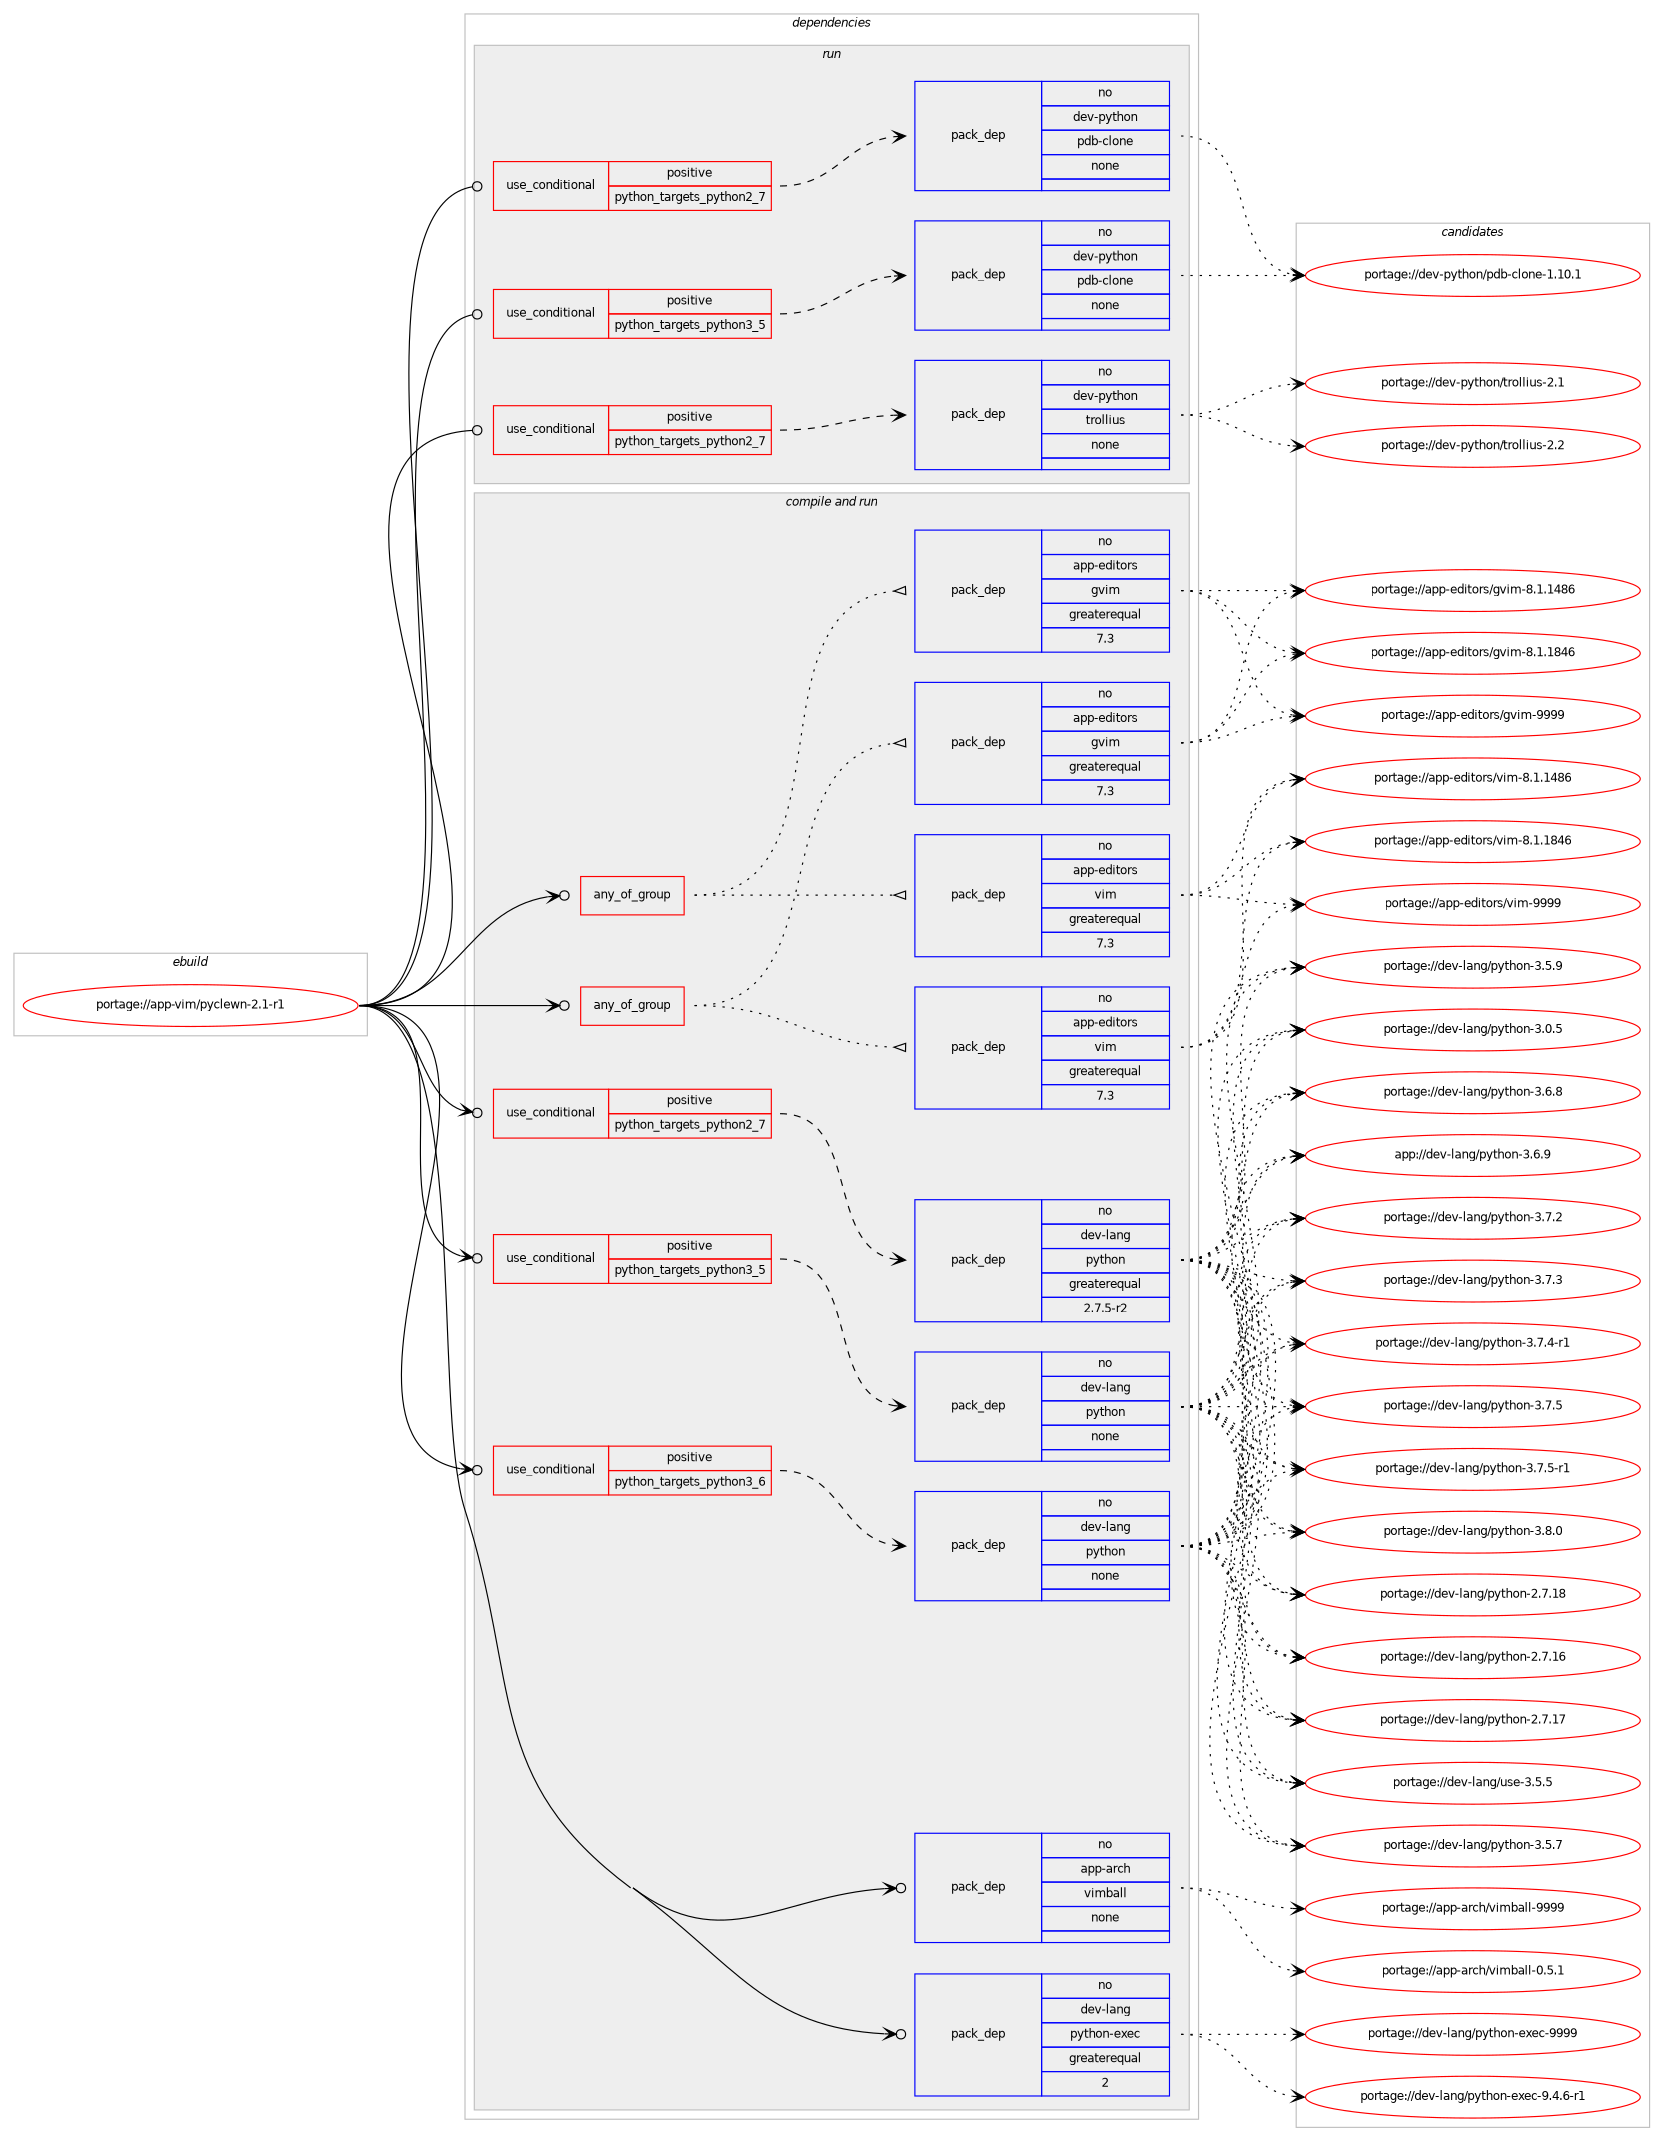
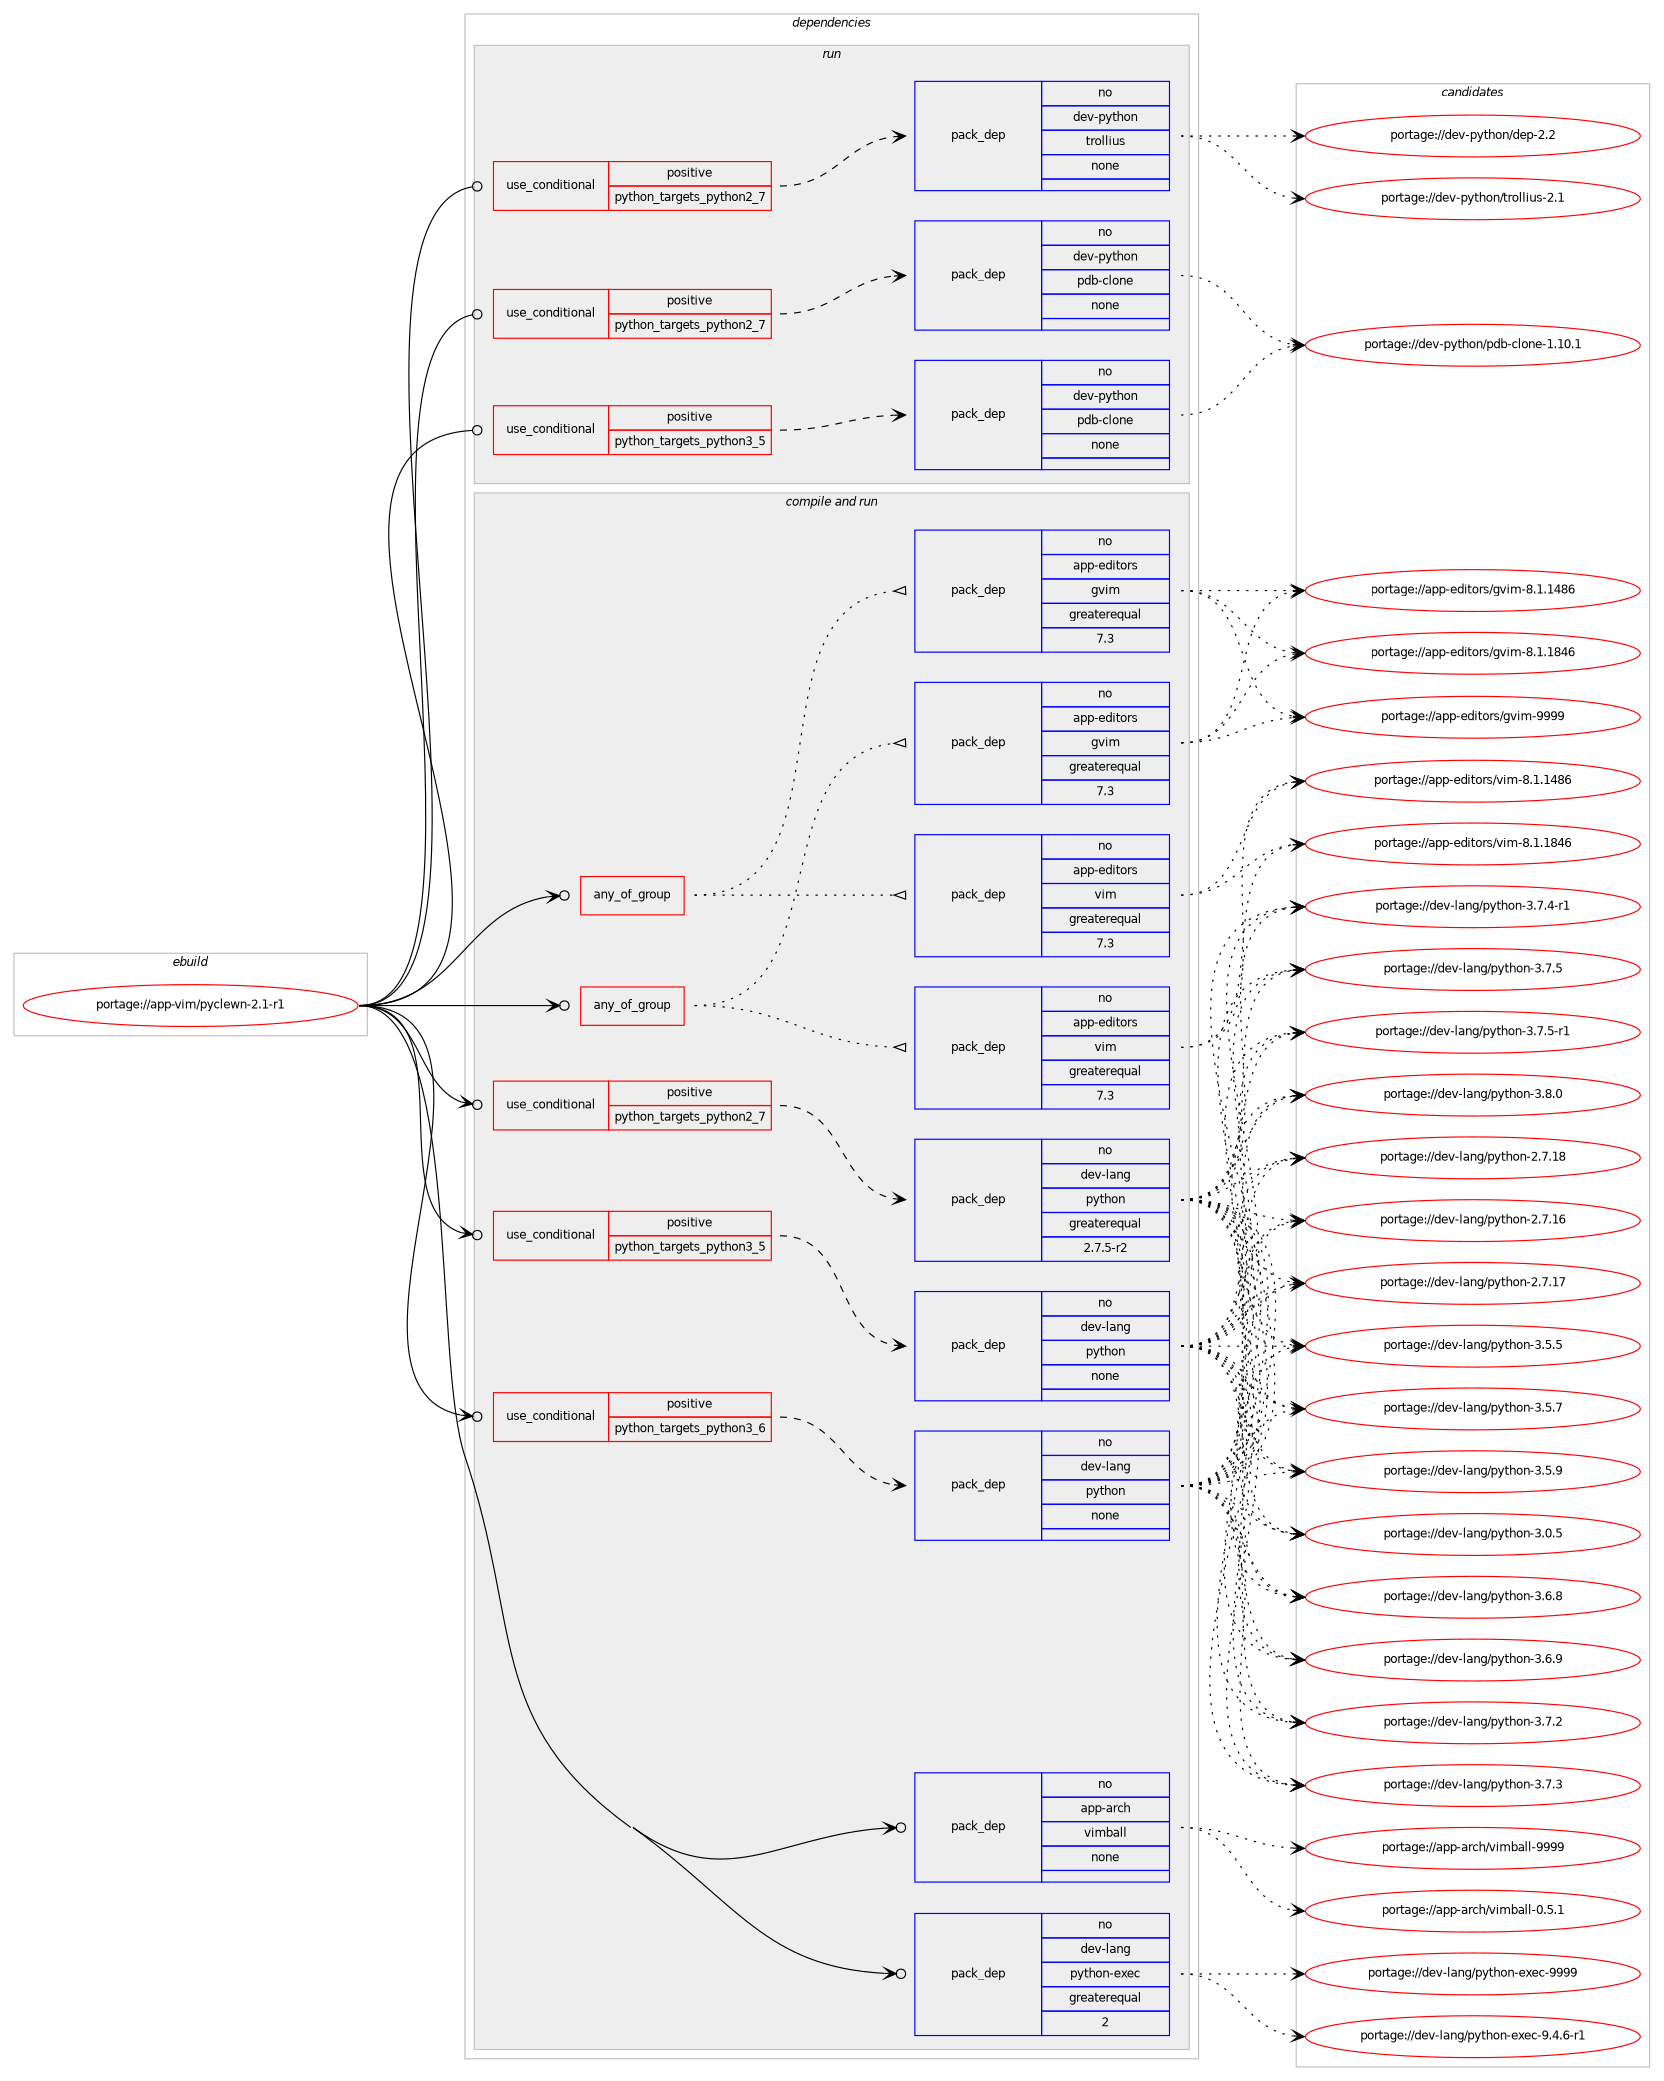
(1473, 446) -> (1473, 136)
(1473, 904) -> none
(1473, 1156) -> (1473, 1660)
(1473, 1783) -> (1473, 1346)
